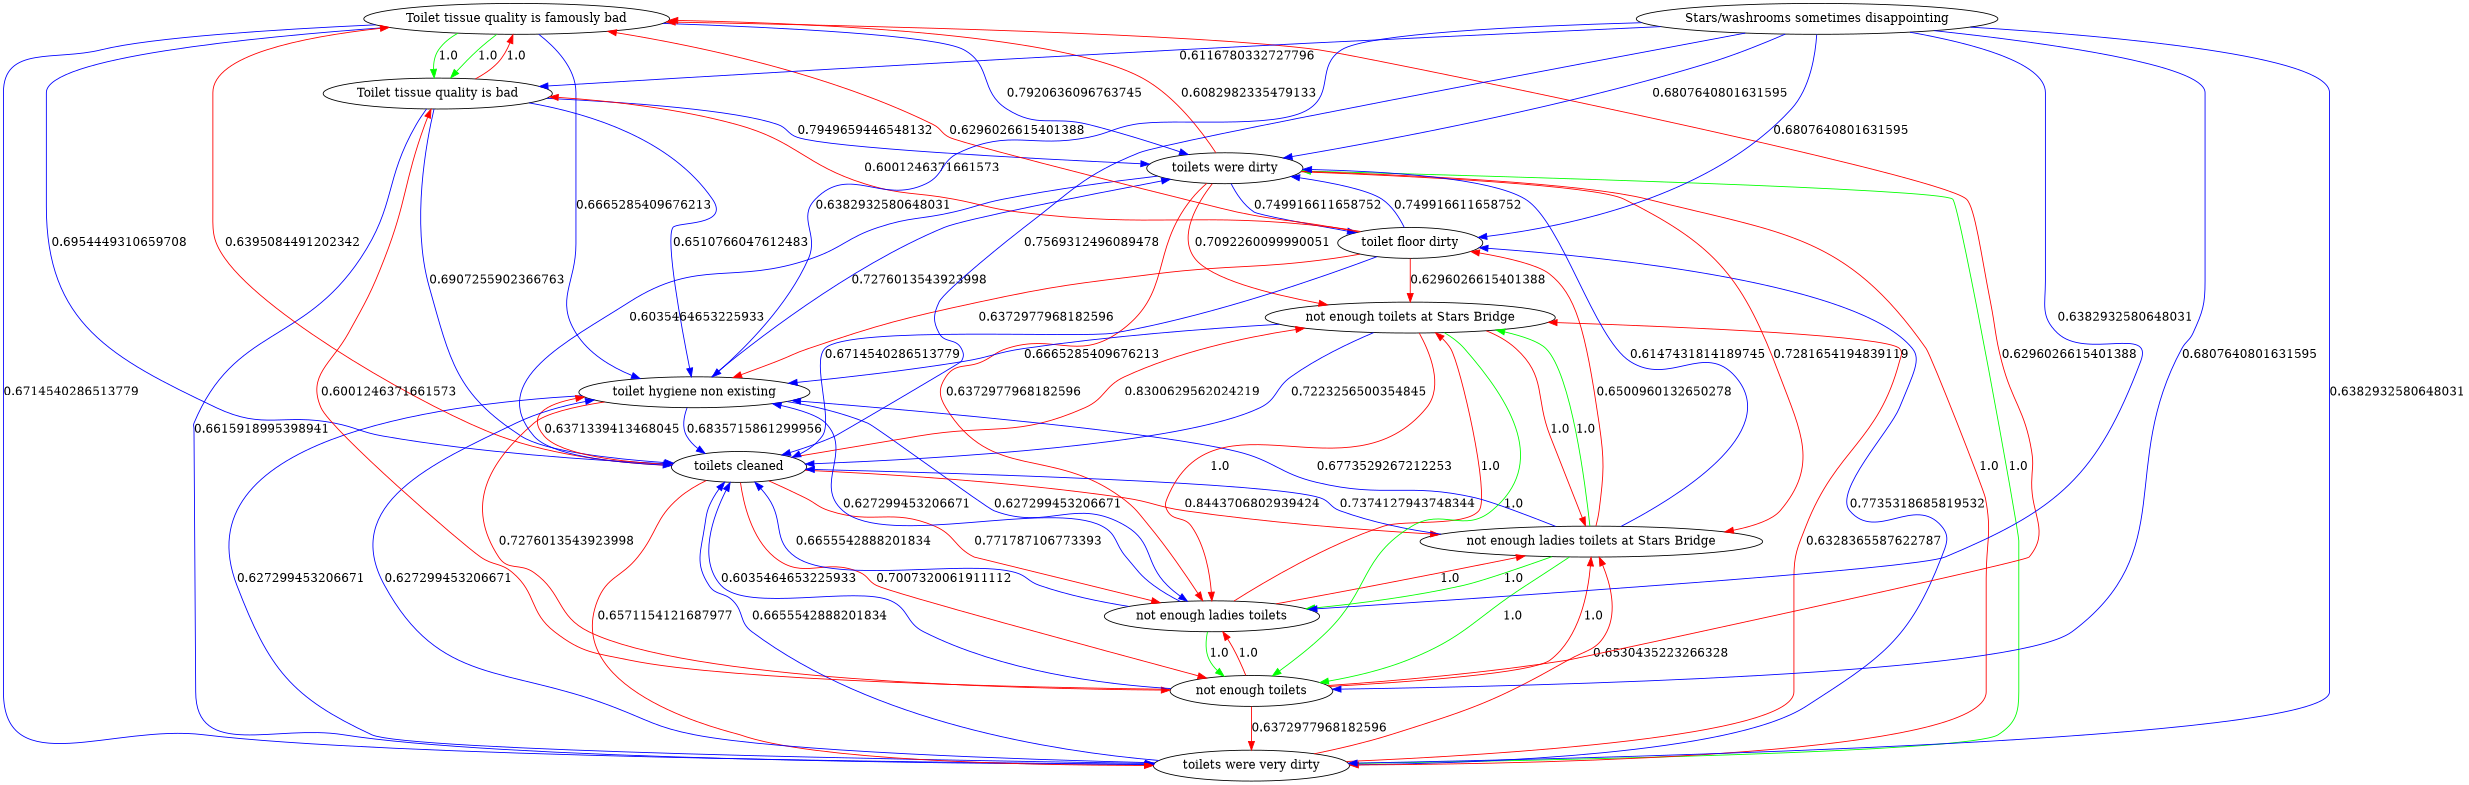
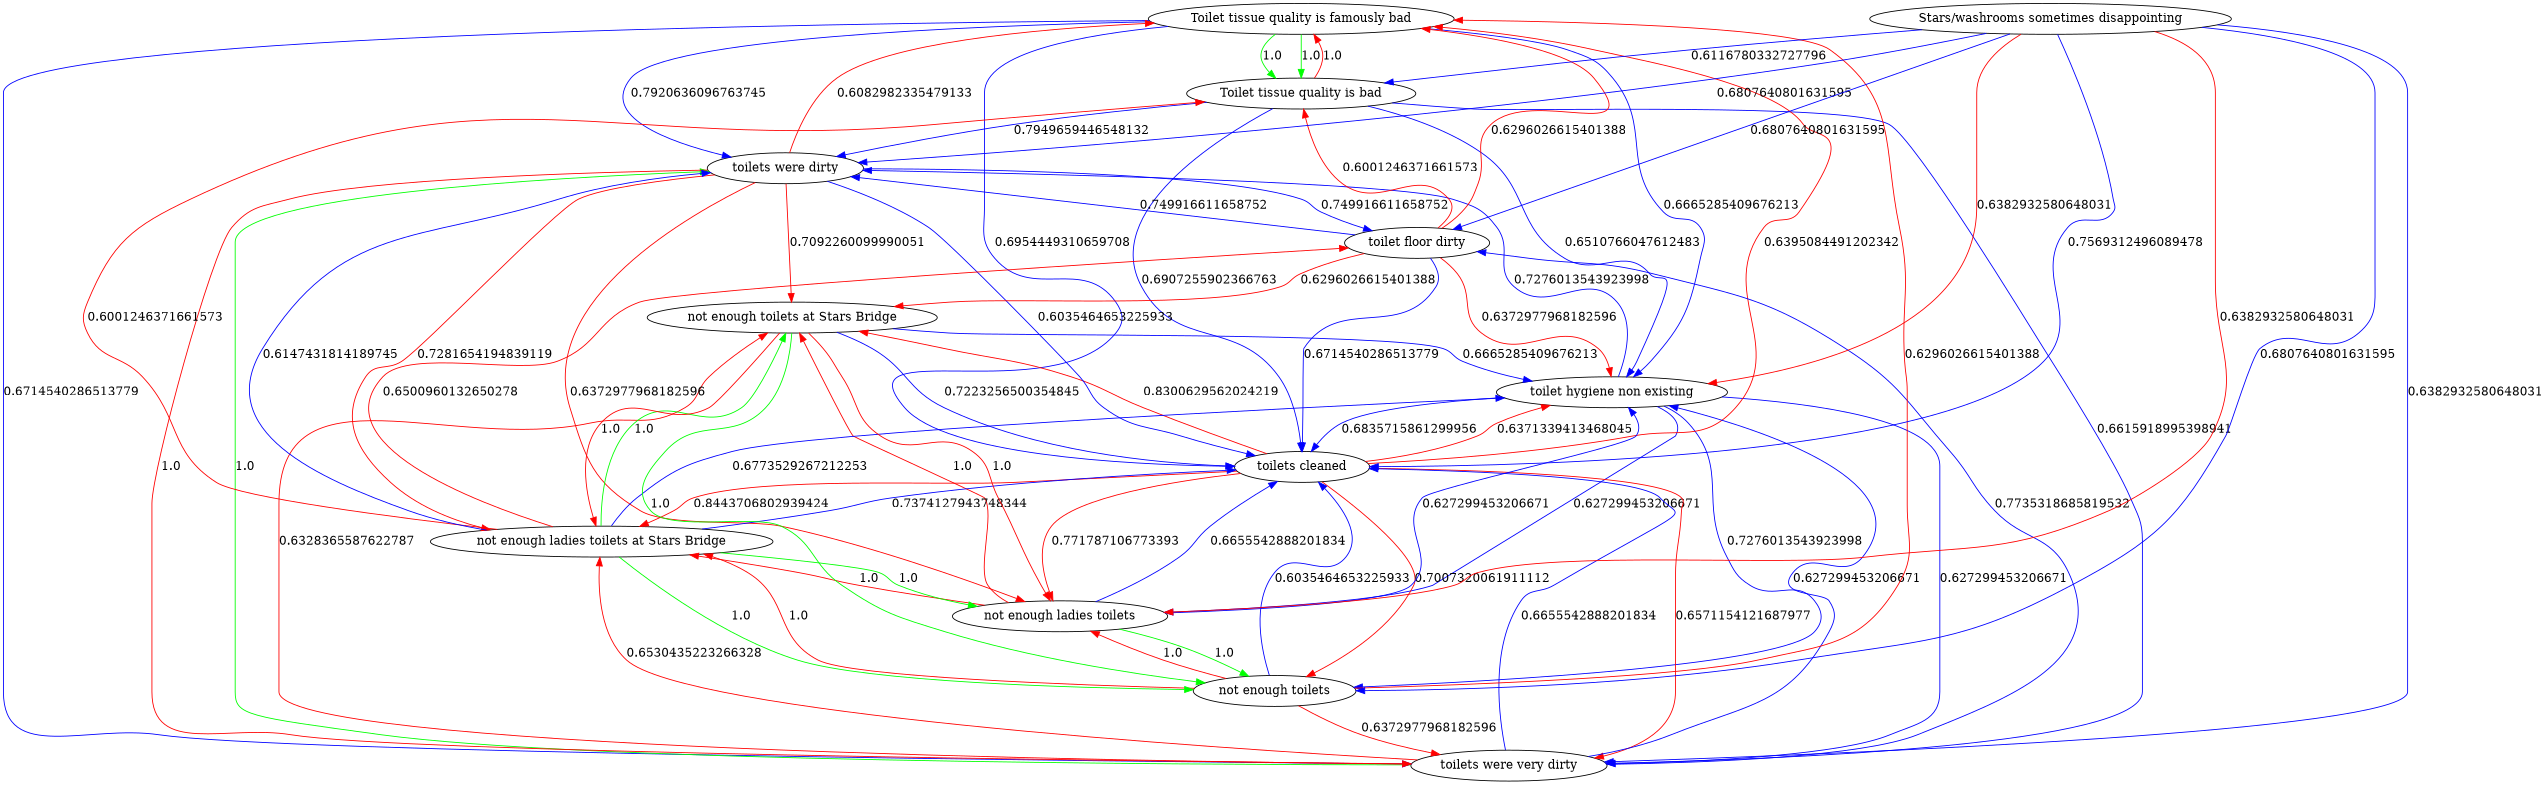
(1134, 124) -> (1954, 277)
(2046, 504) -> (1924, 552)
(547, 625) -> (354, 140)
(698, 661) -> (1746, 654)
